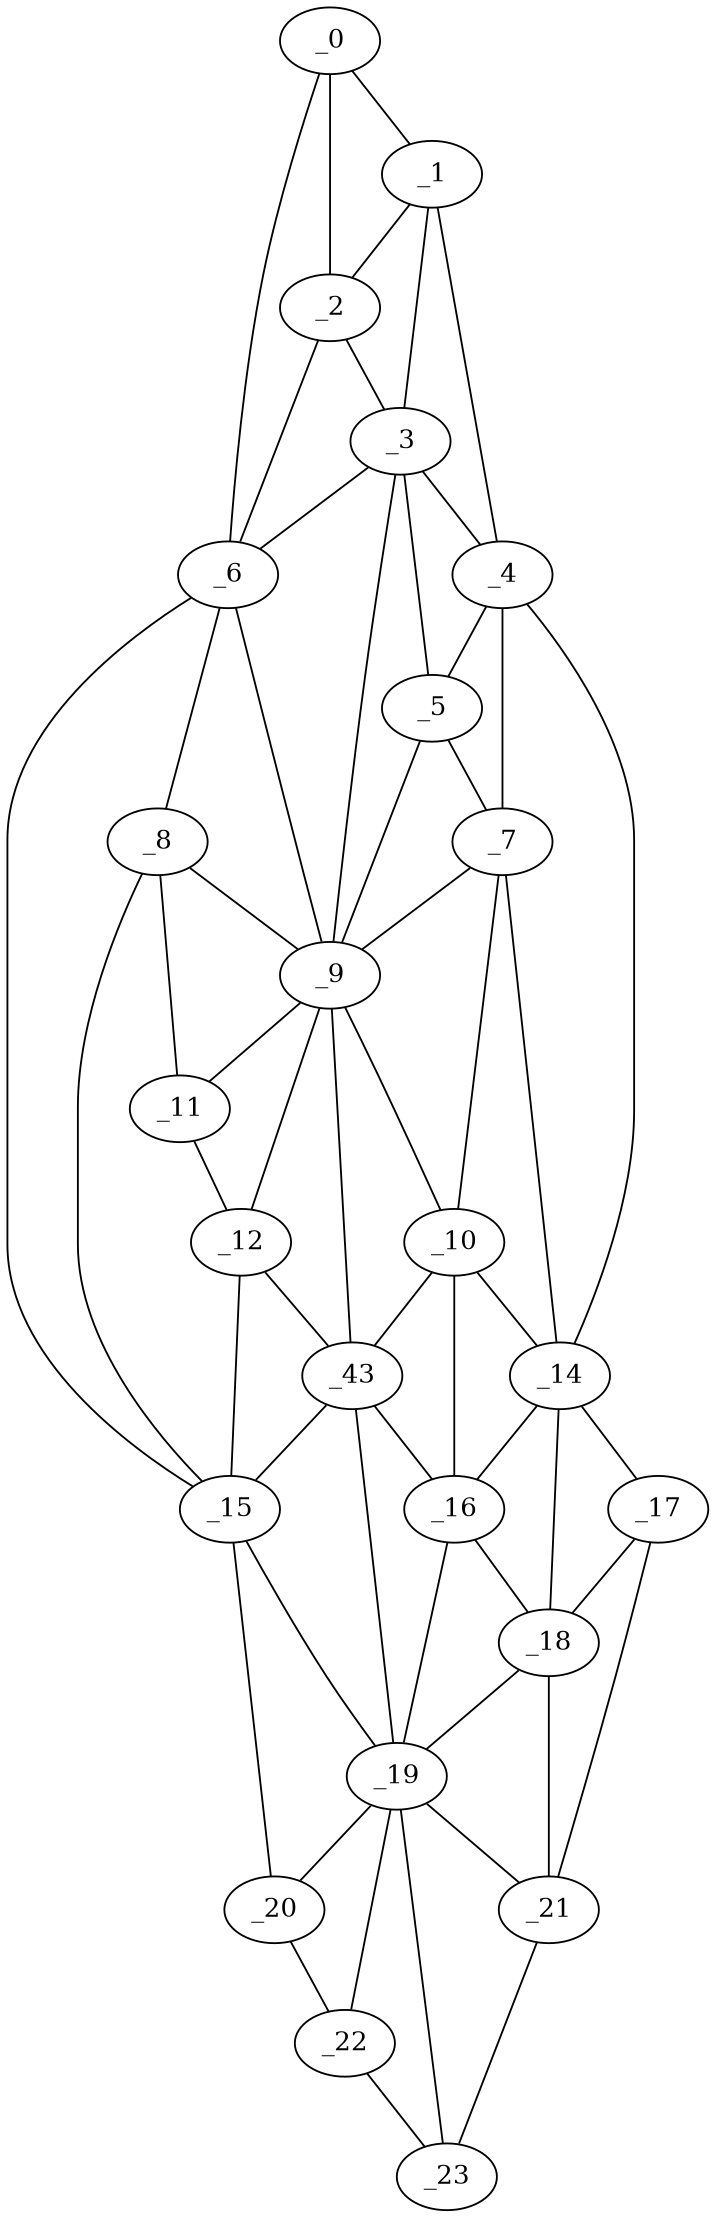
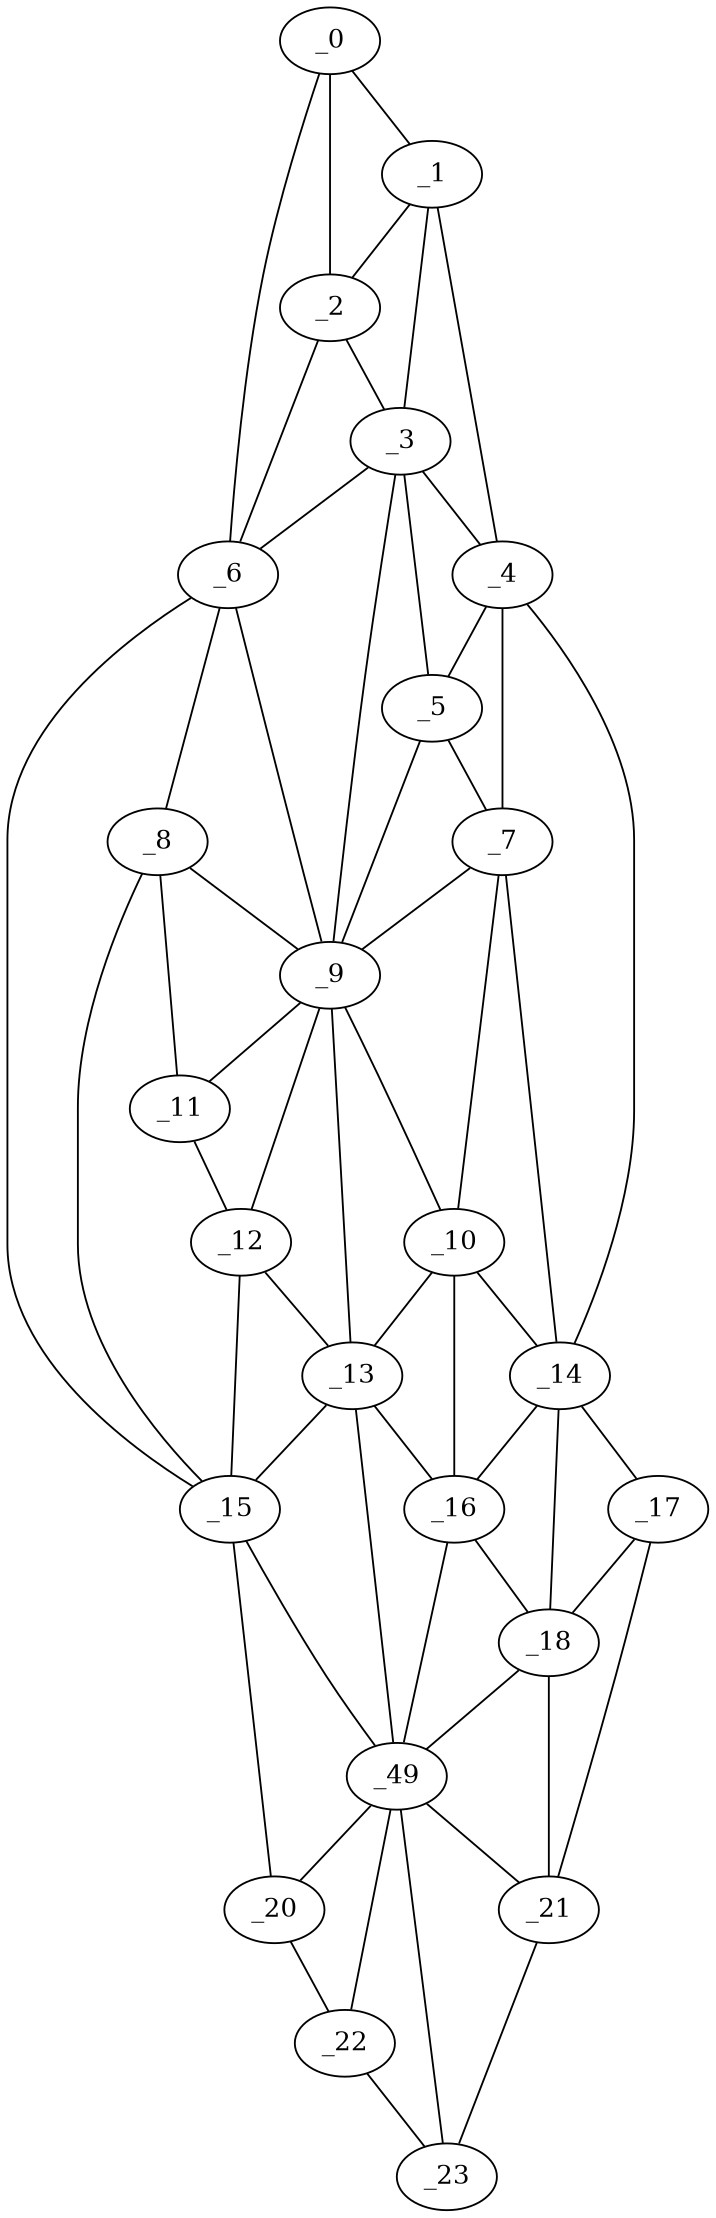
(352, 1376) -> (352, 1376)
(397, 1776) -> (397, 1776)
